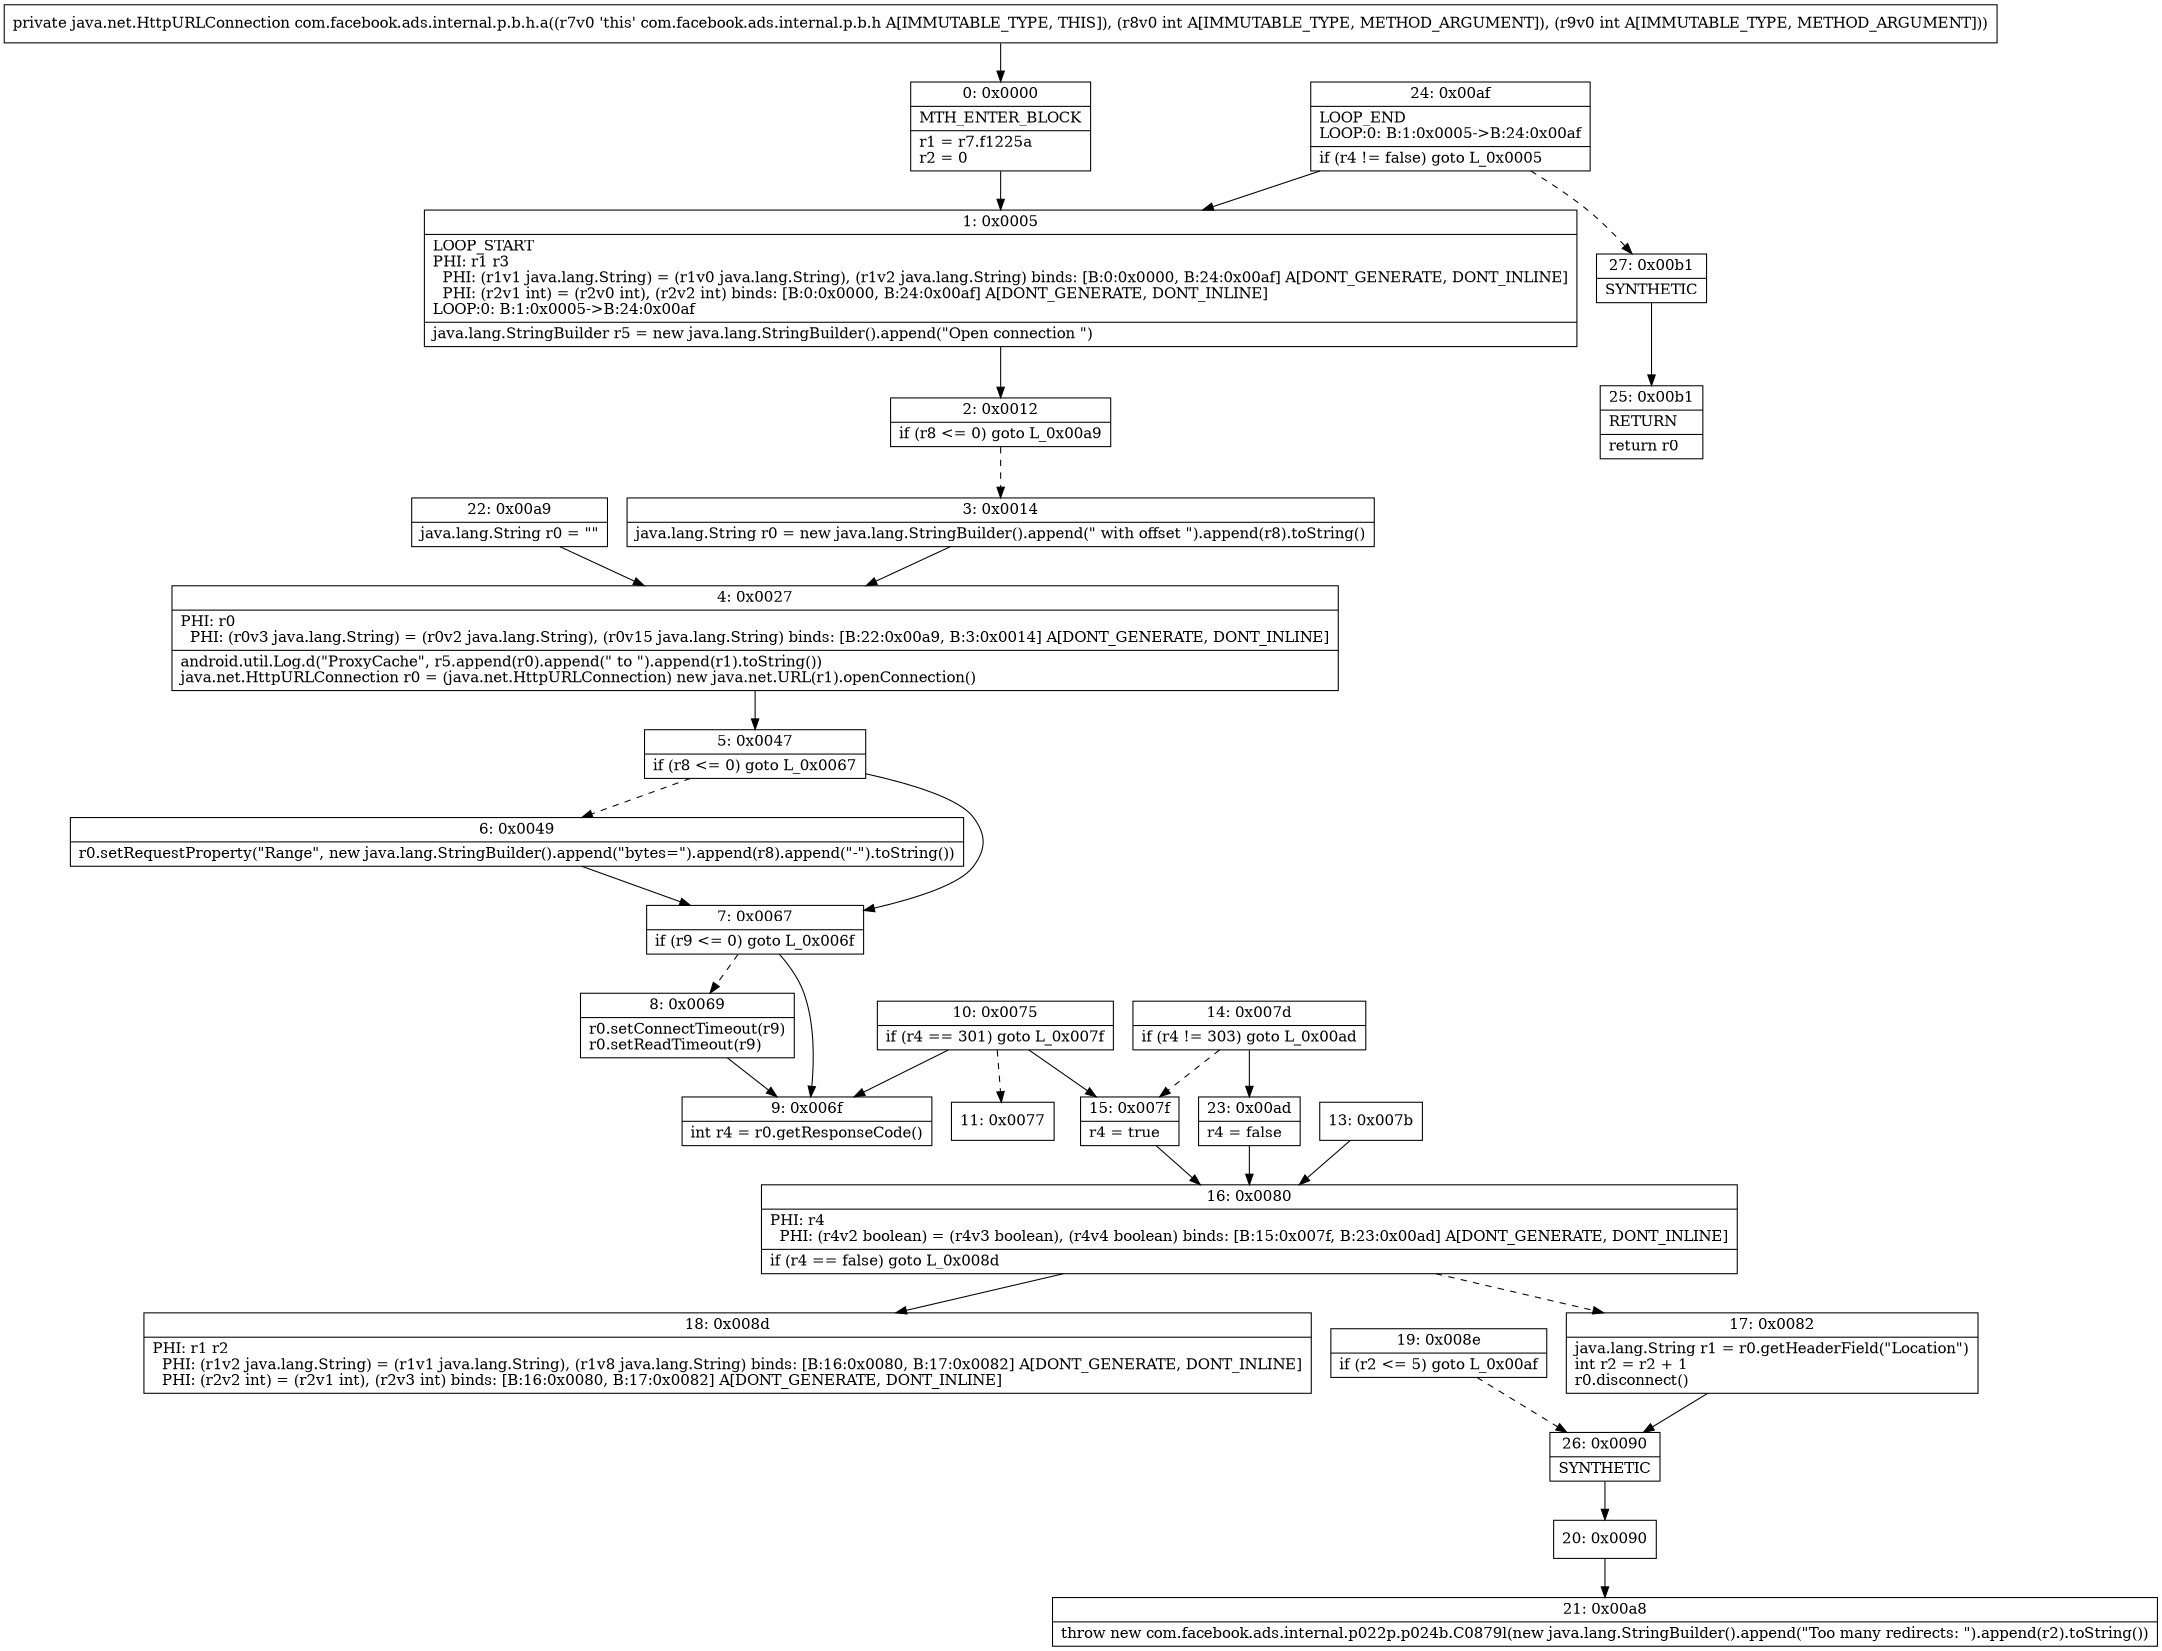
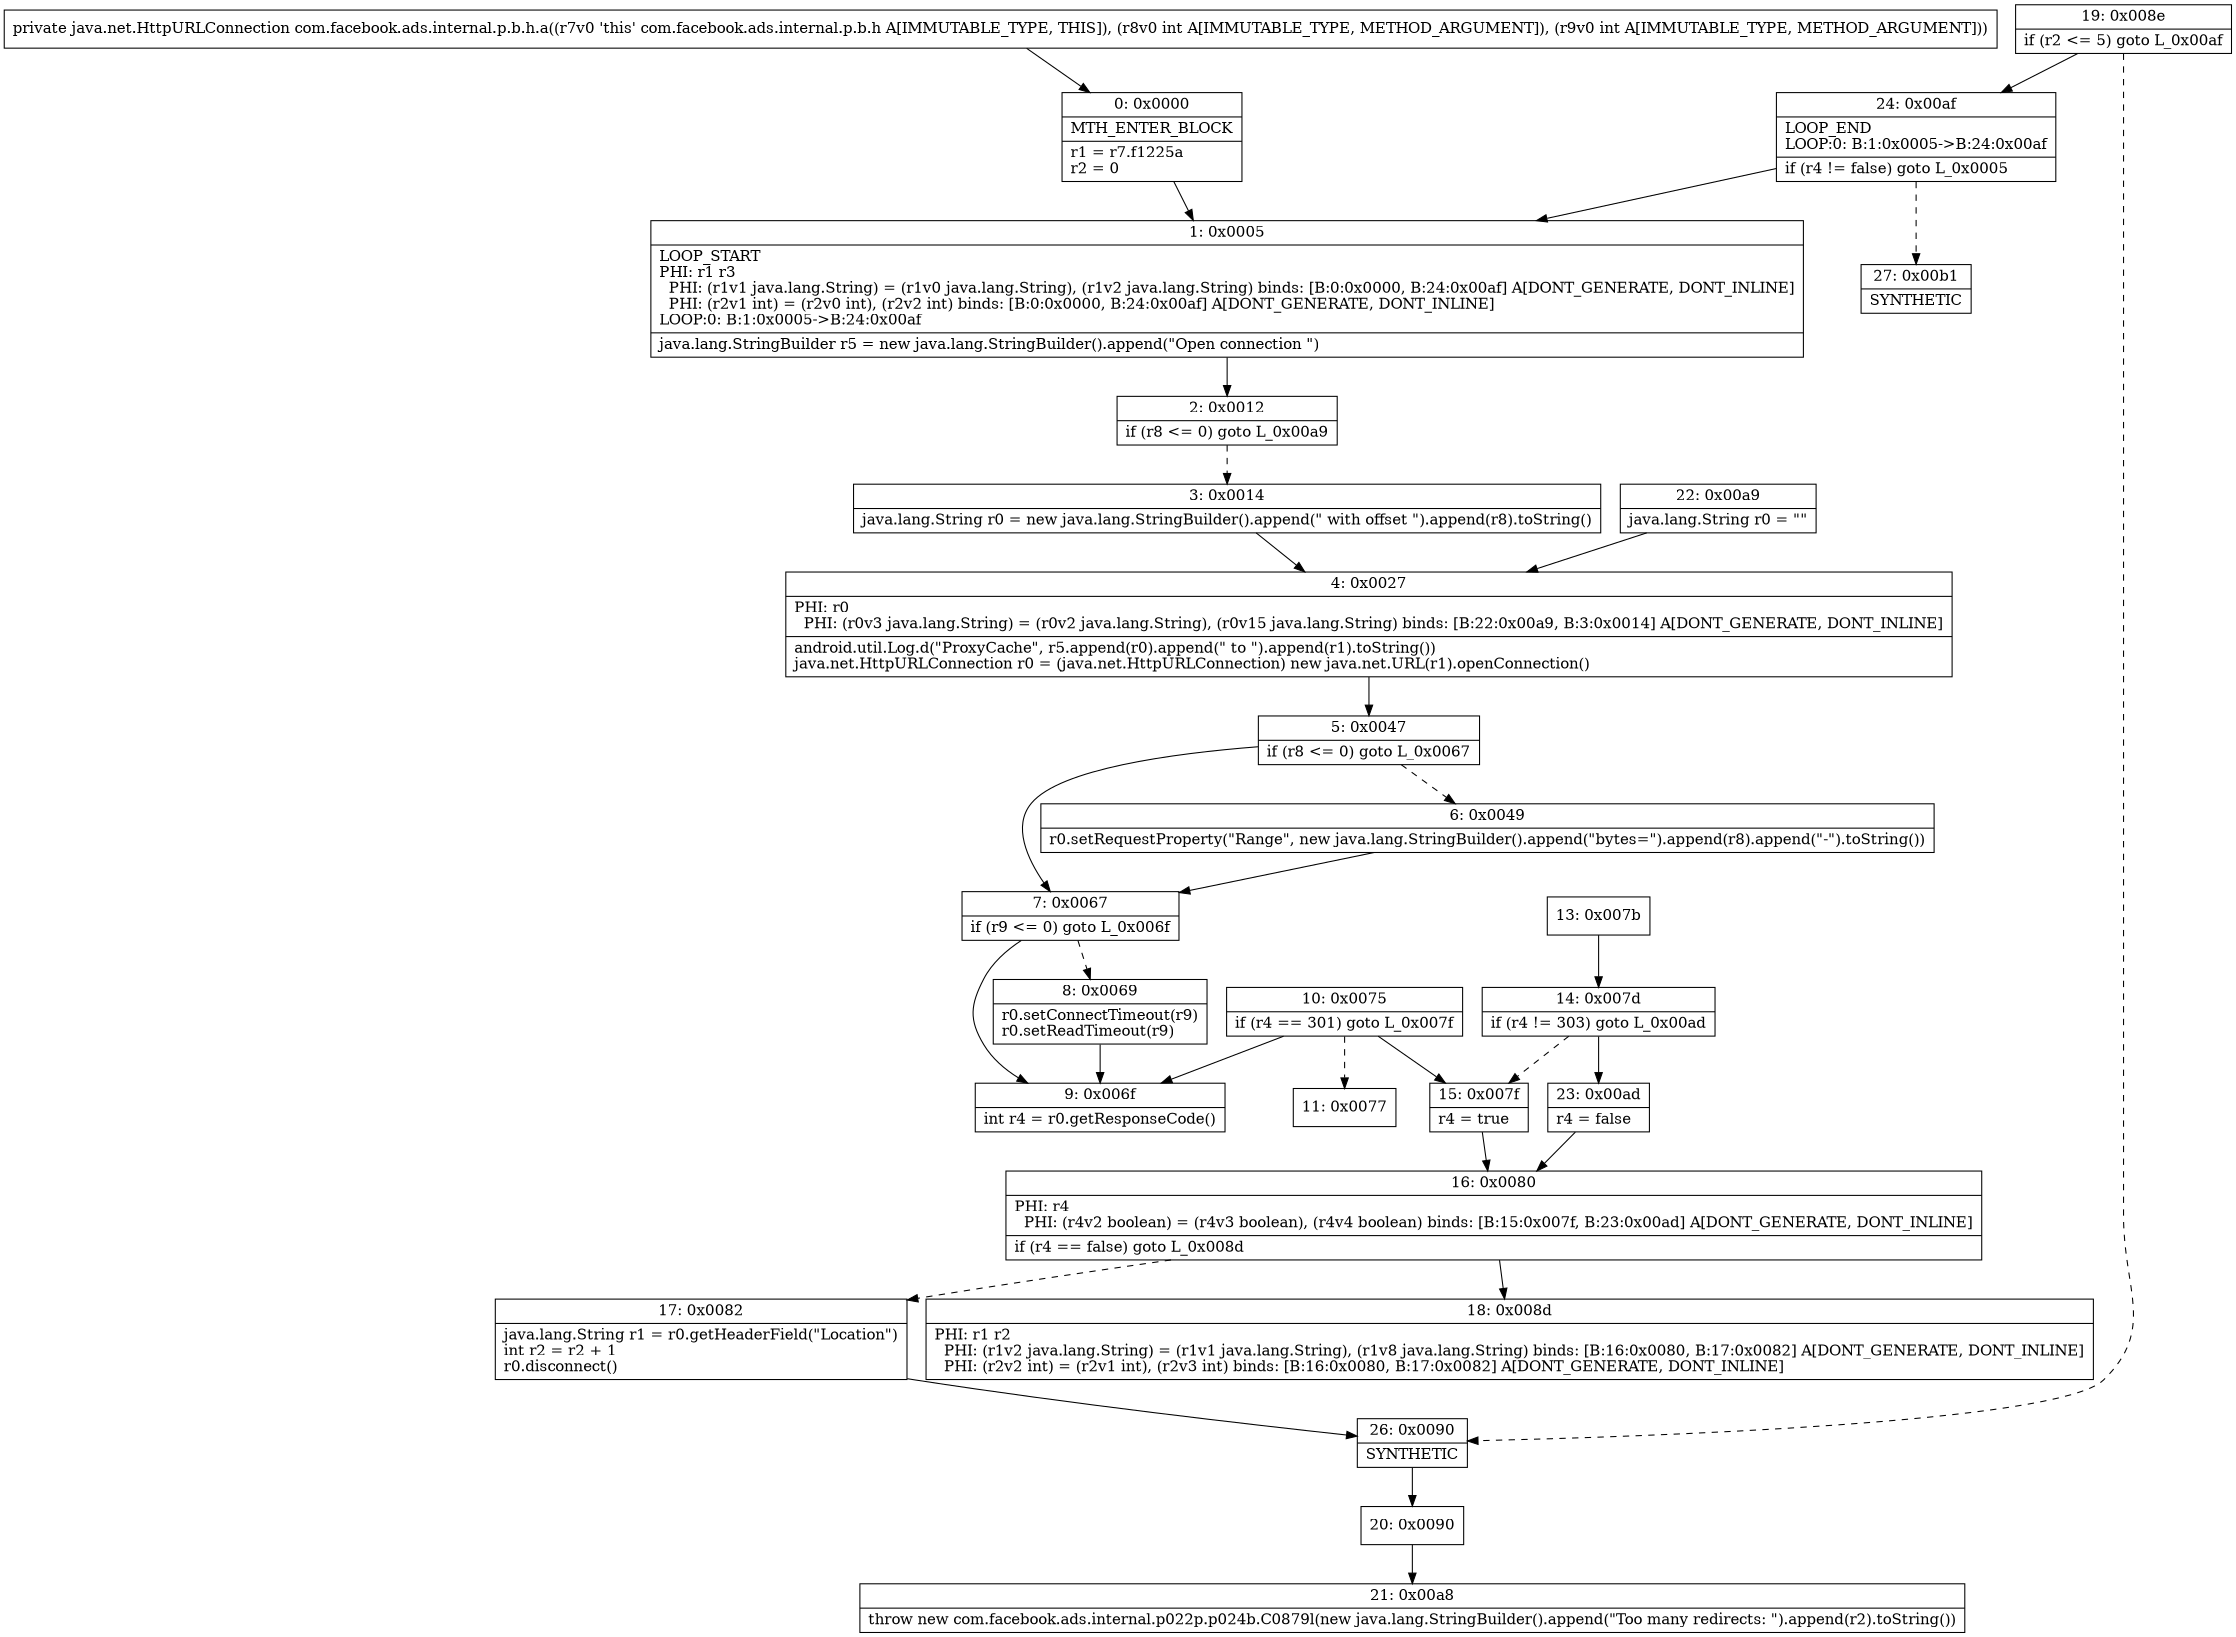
none -> (2044, 71)
(1652, 422) -> none
(1329, 1159) -> (1599, 956)
